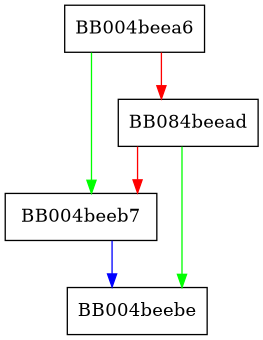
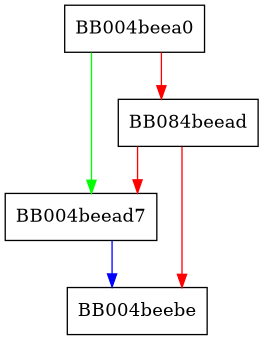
(135, 29) -> (135, 29)
(182, 211) -> (182, 211)
(81, 217) -> (81, 217)
